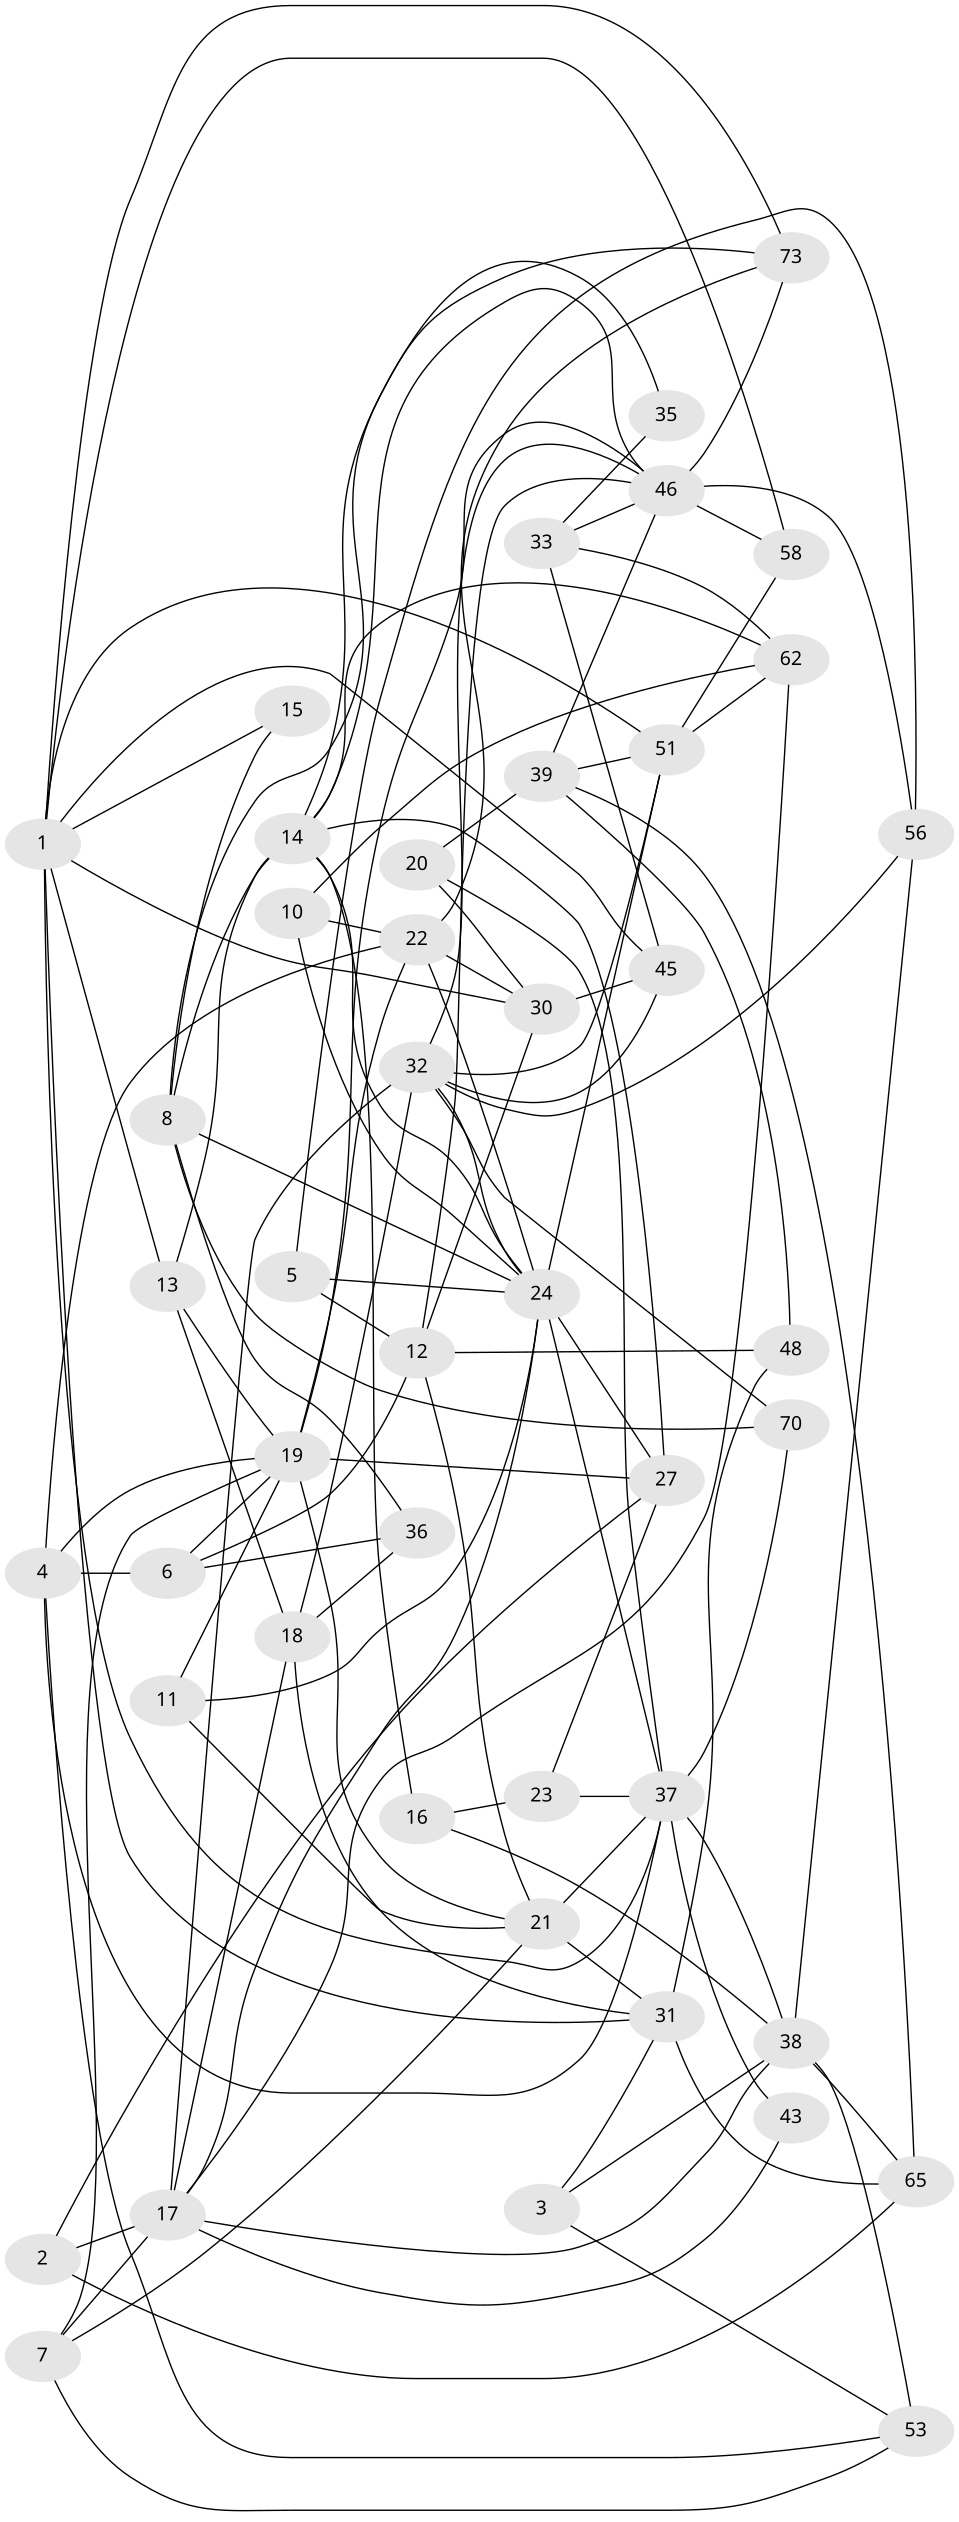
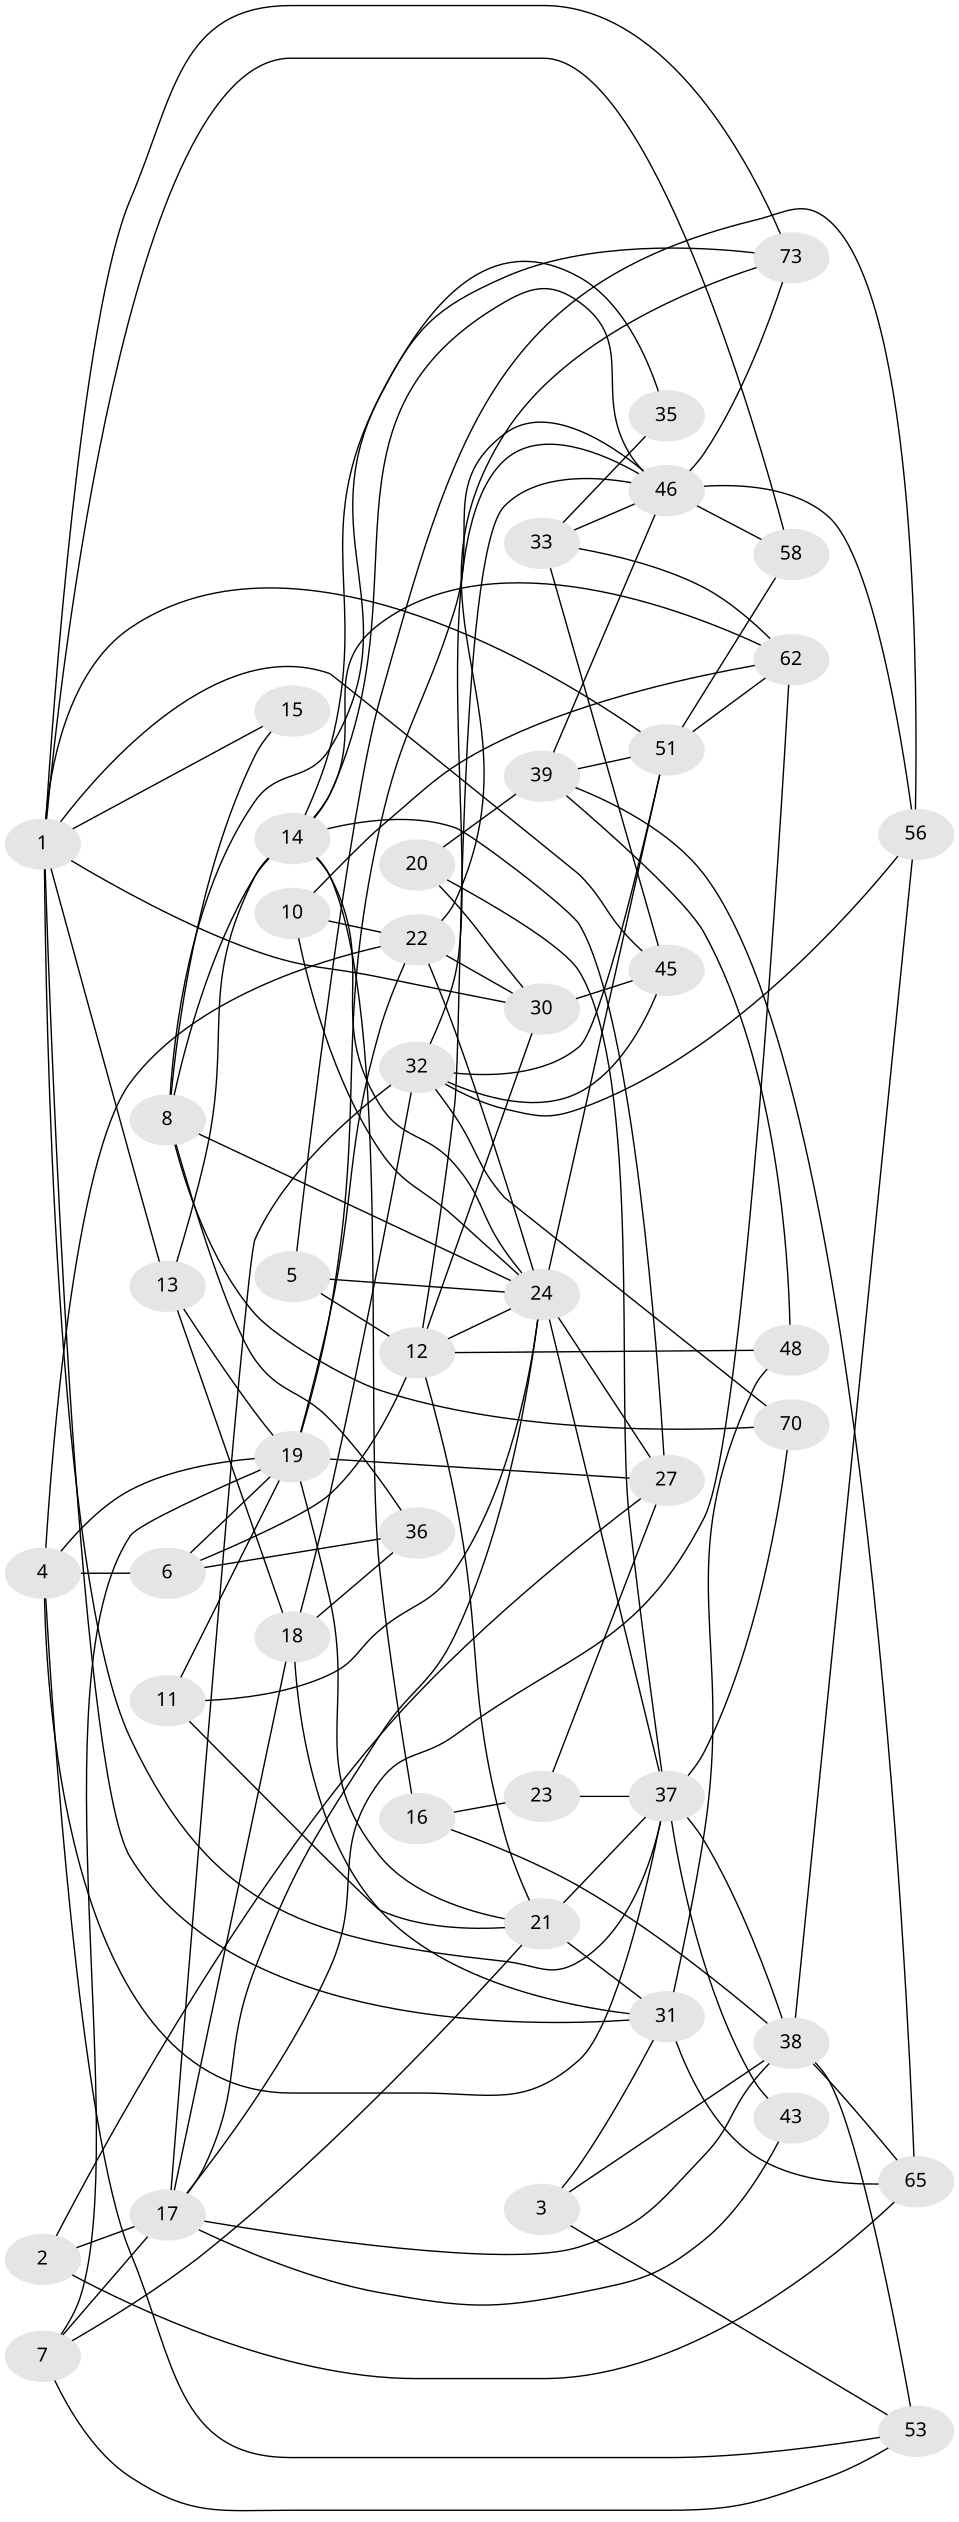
(480, 1181) -> (480, 1324)
